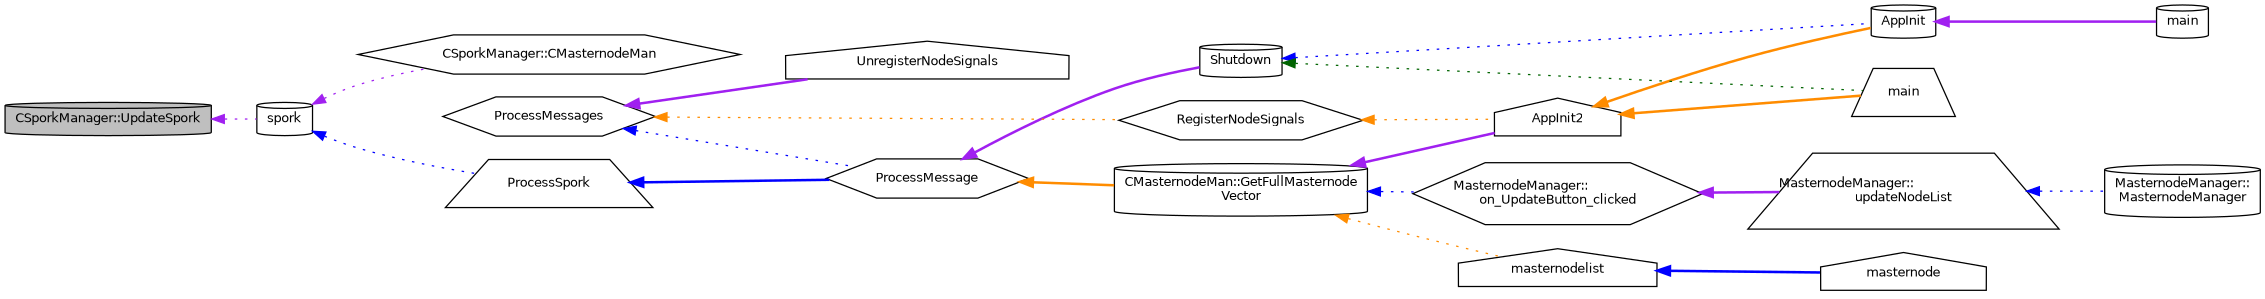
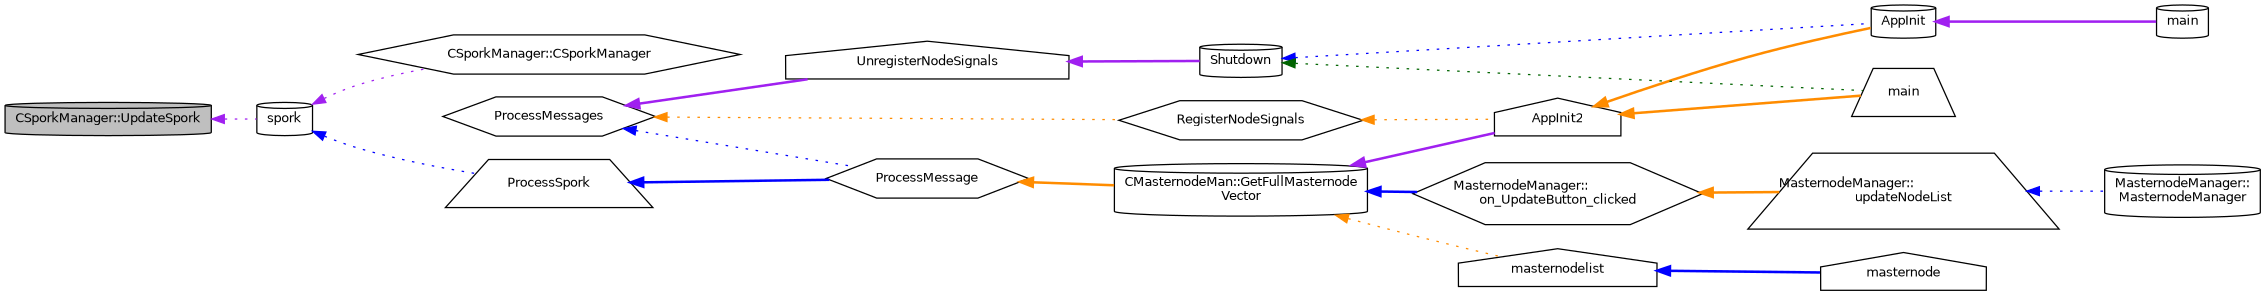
(549, 54) -> (549, 54)
(1083, 100) -> (1141, 61)
(1399, 192) -> (1399, 192)
(1746, 192) -> (1746, 192)
